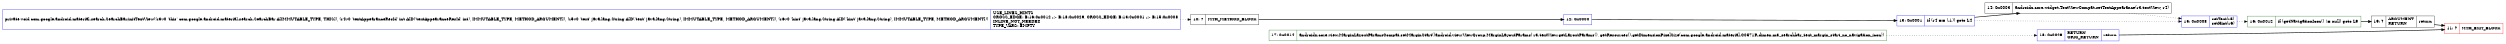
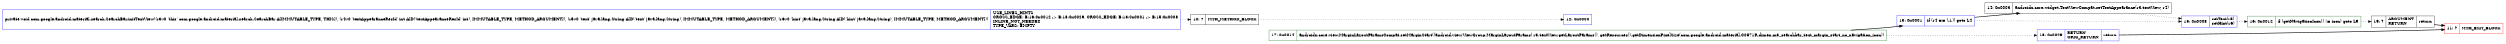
(1410, 20) -> (1410, 20)
(1743, 20) -> (1875, 28)
(2318, 21) -> (2318, 21)
(2365, 22) -> (2365, 22)
